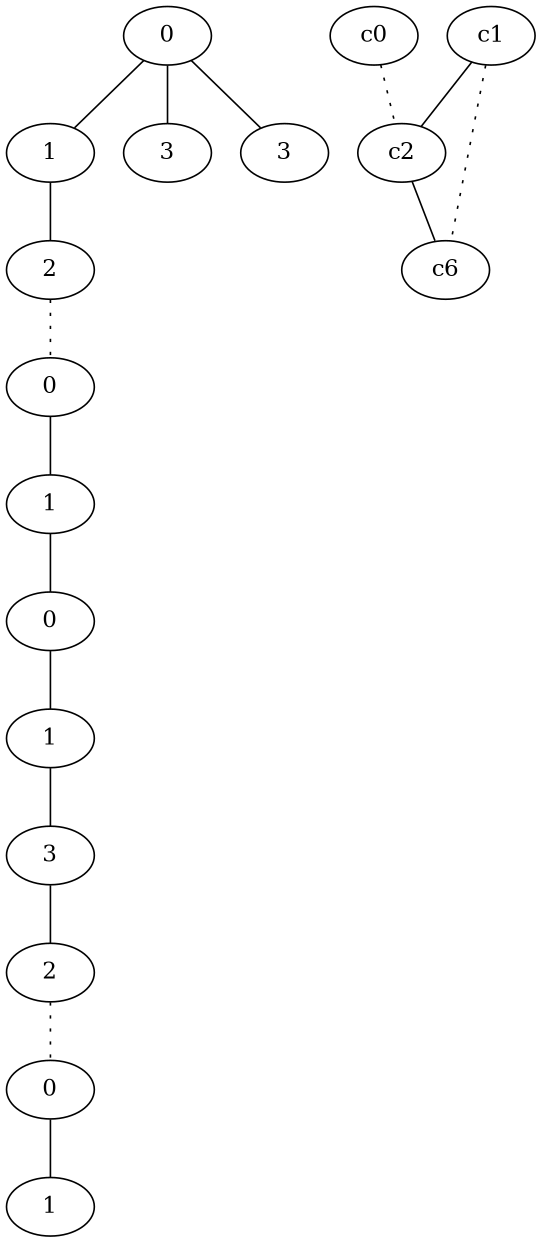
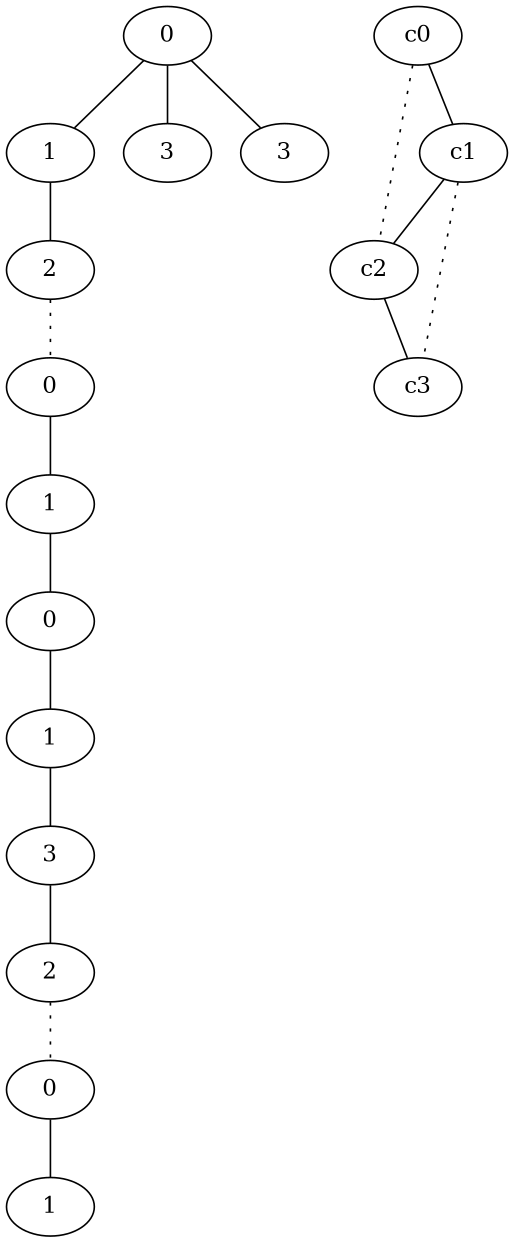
none -> (441, 94)
(446, 270) -> (418, 387)
